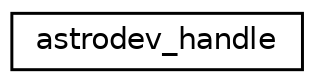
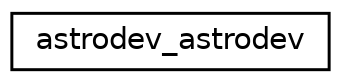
(157, 42) -> (171, 42)
